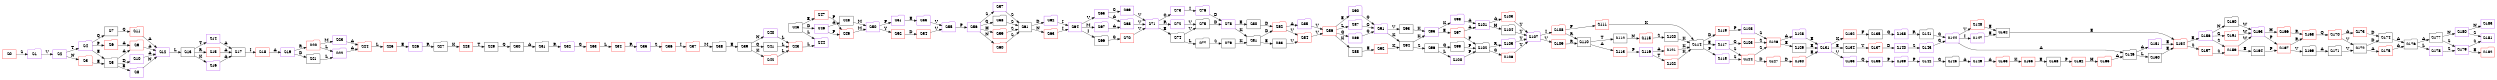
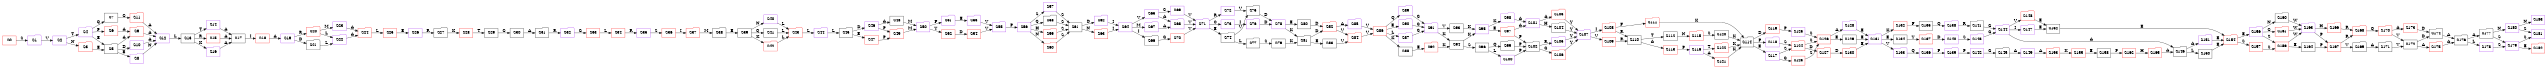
(807, 35) -> (832, 33)
